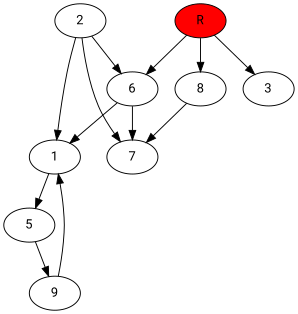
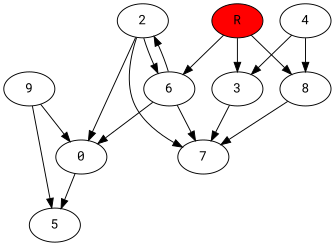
none -> (306, 21)
none -> (164, 58)
none -> (223, 119)
(55, 157) -> (81, 157)
(40, 255) -> (41, 152)
